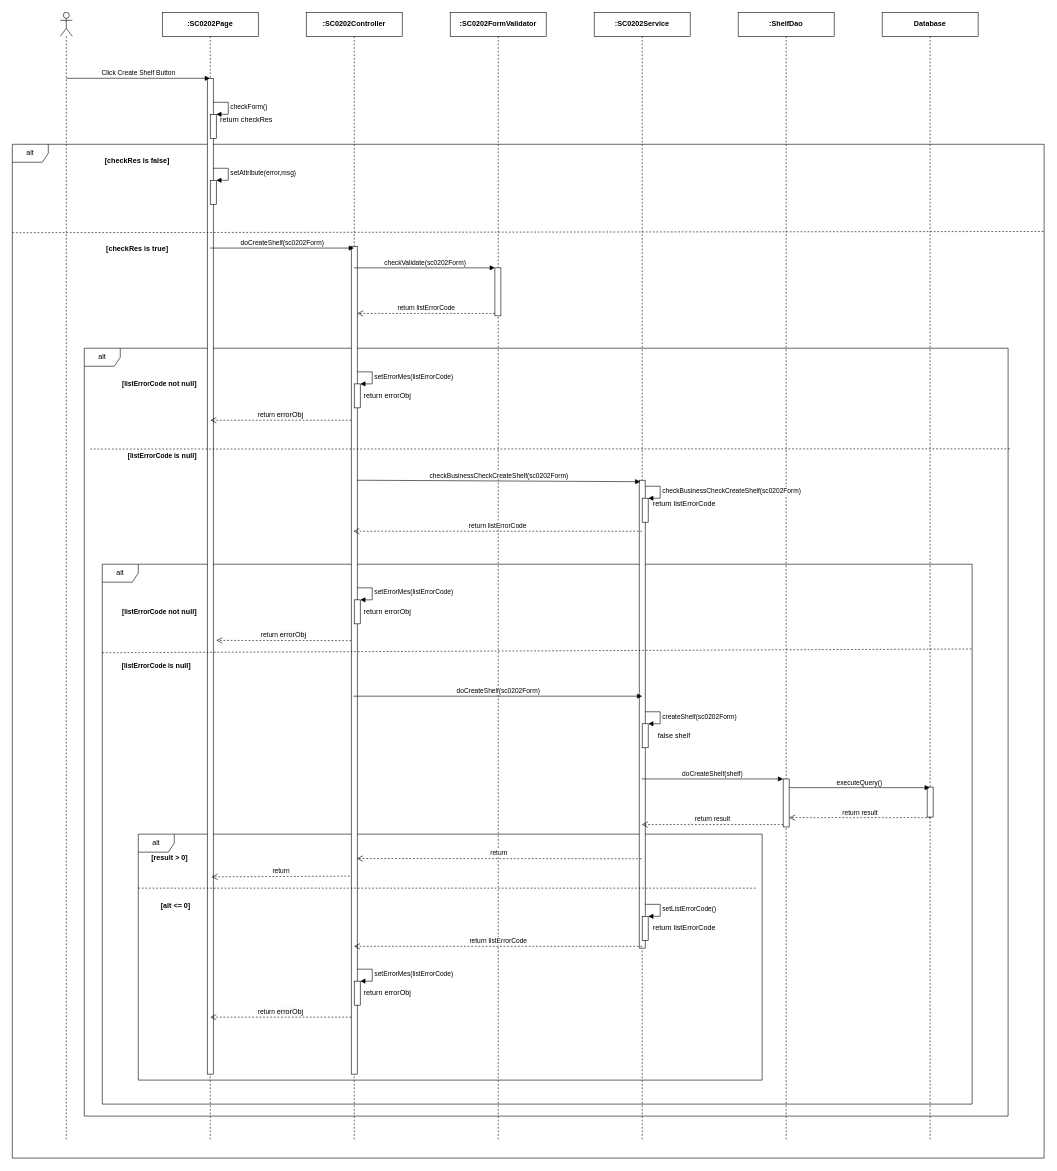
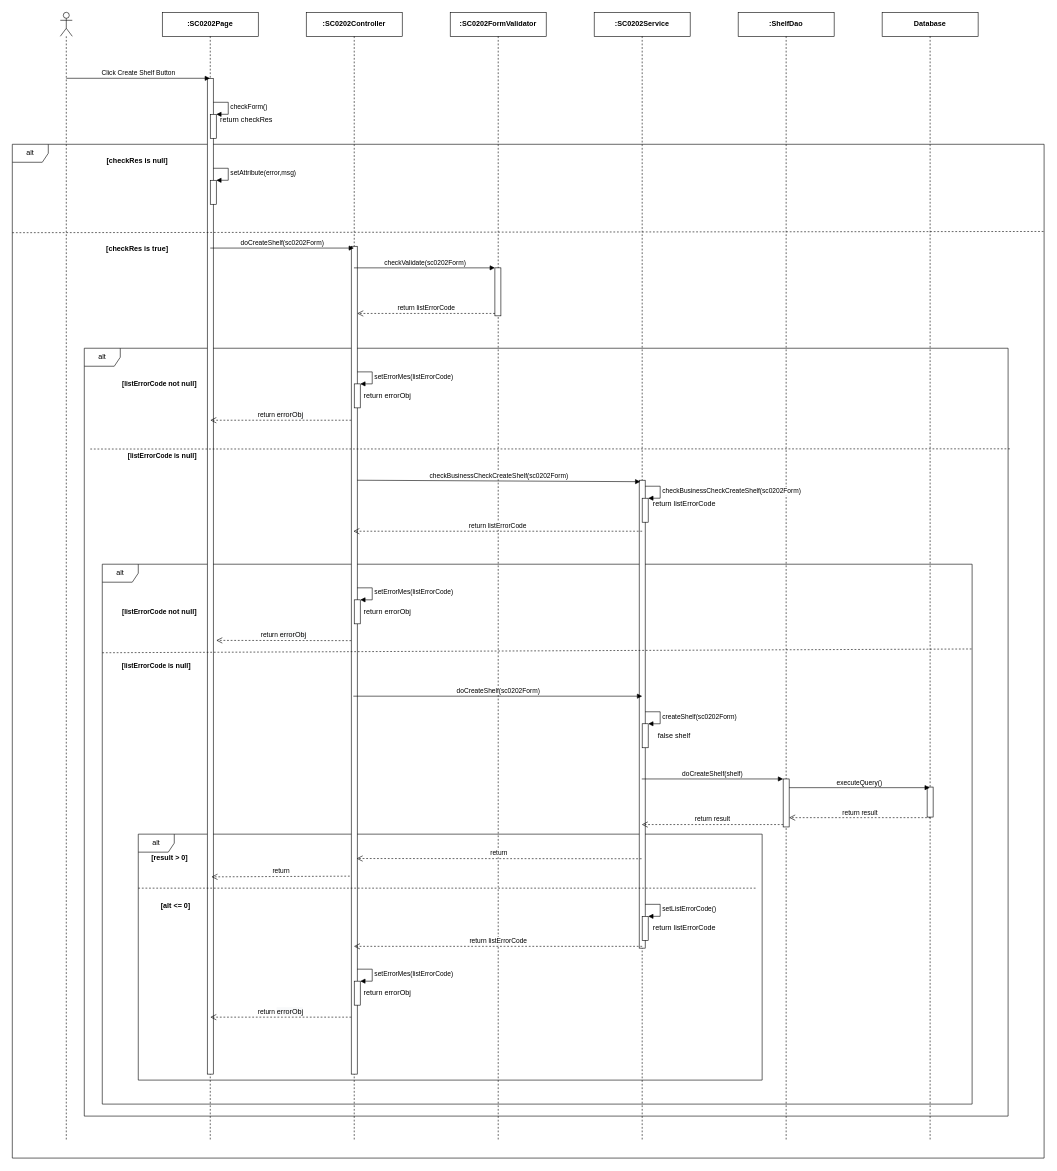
(137, 161) -> (137, 161)
